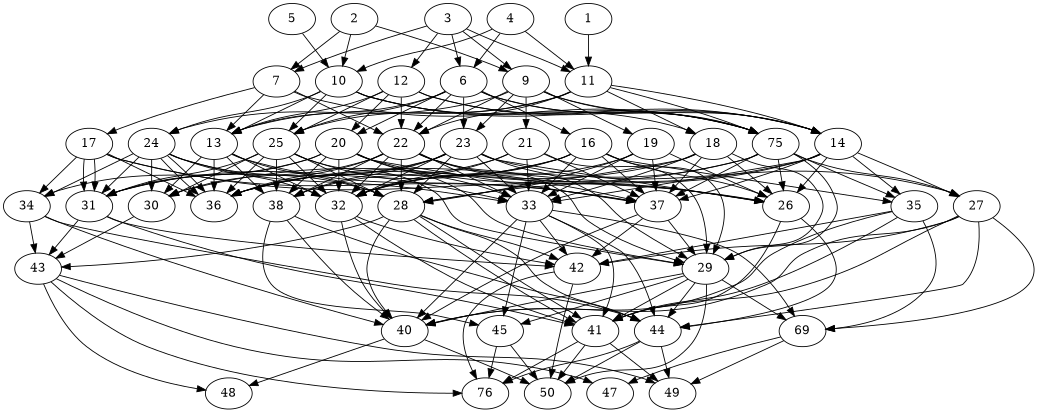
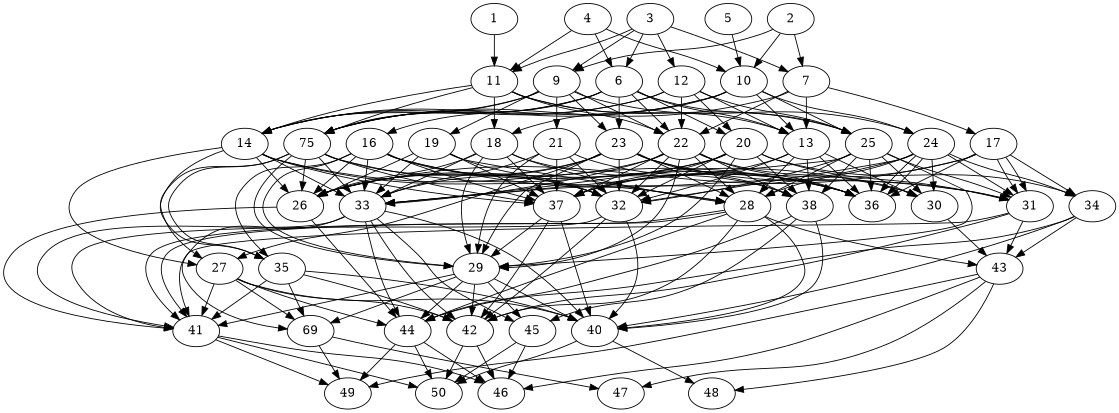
none -> (332, 172)
(671, 361) -> (474, 296)
(485, 393) -> (501, 393)
